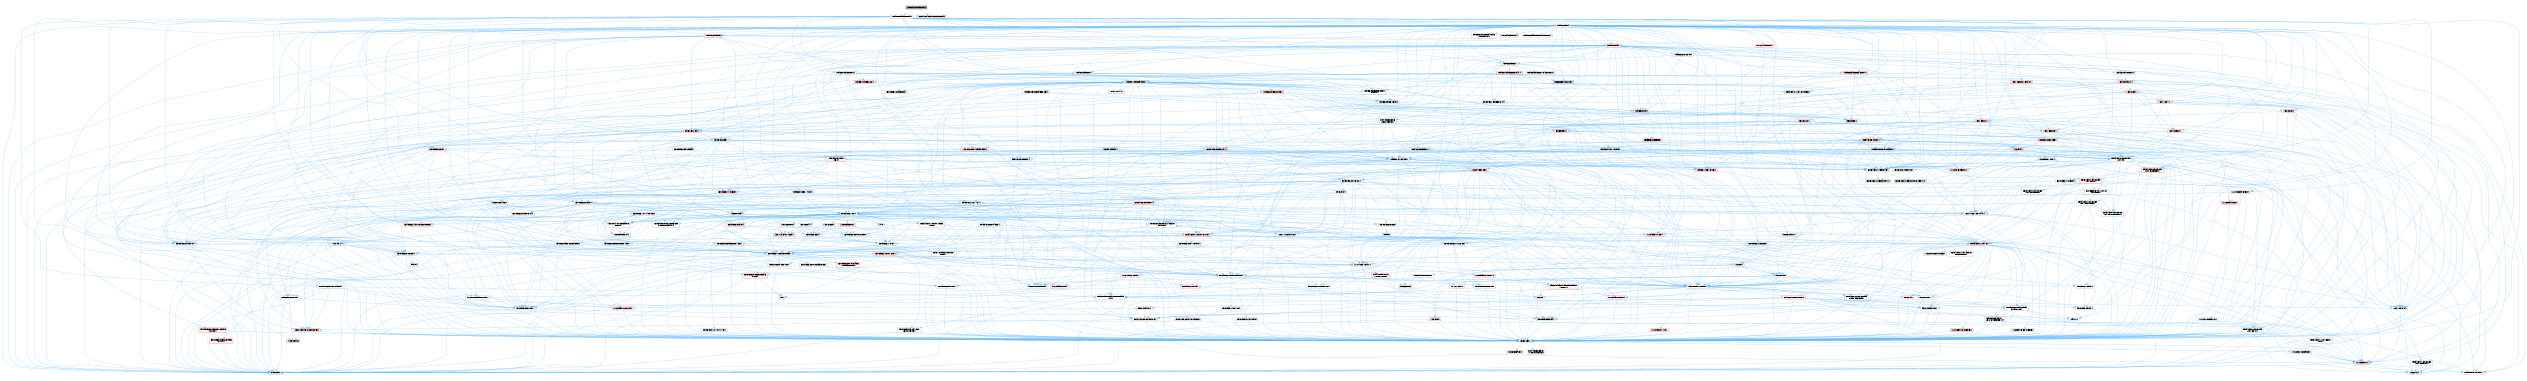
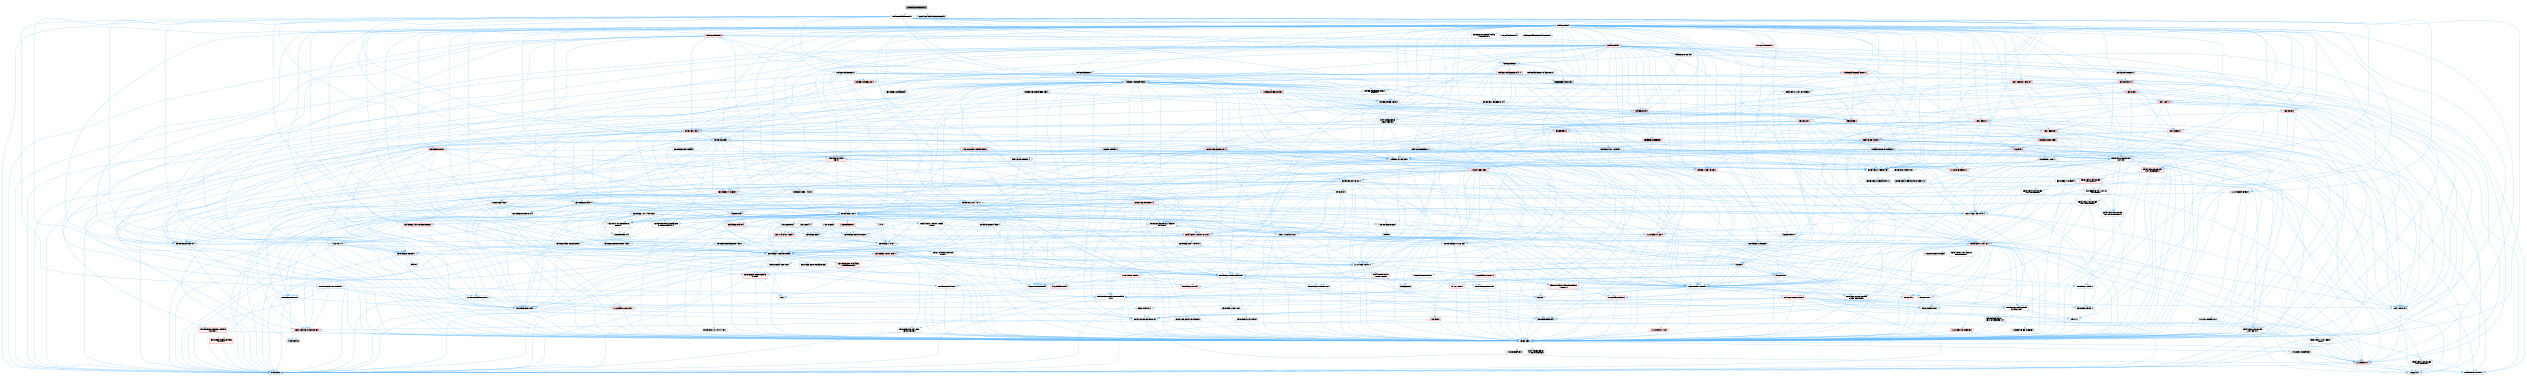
(1116, 92) -> none
(2230, 203) -> none
